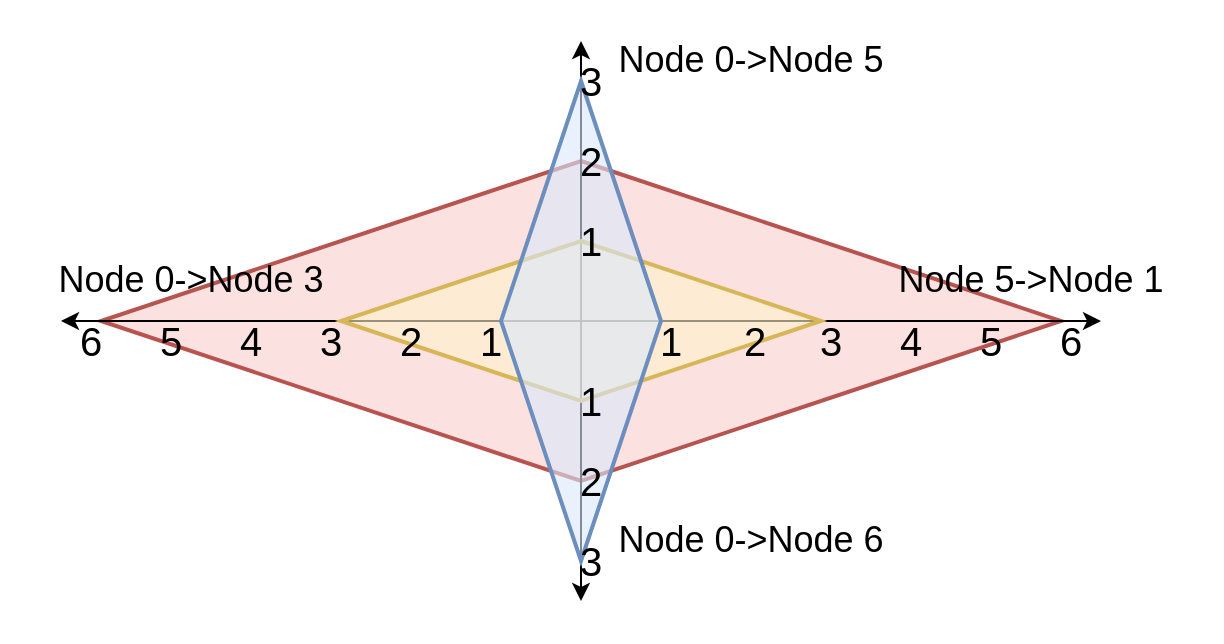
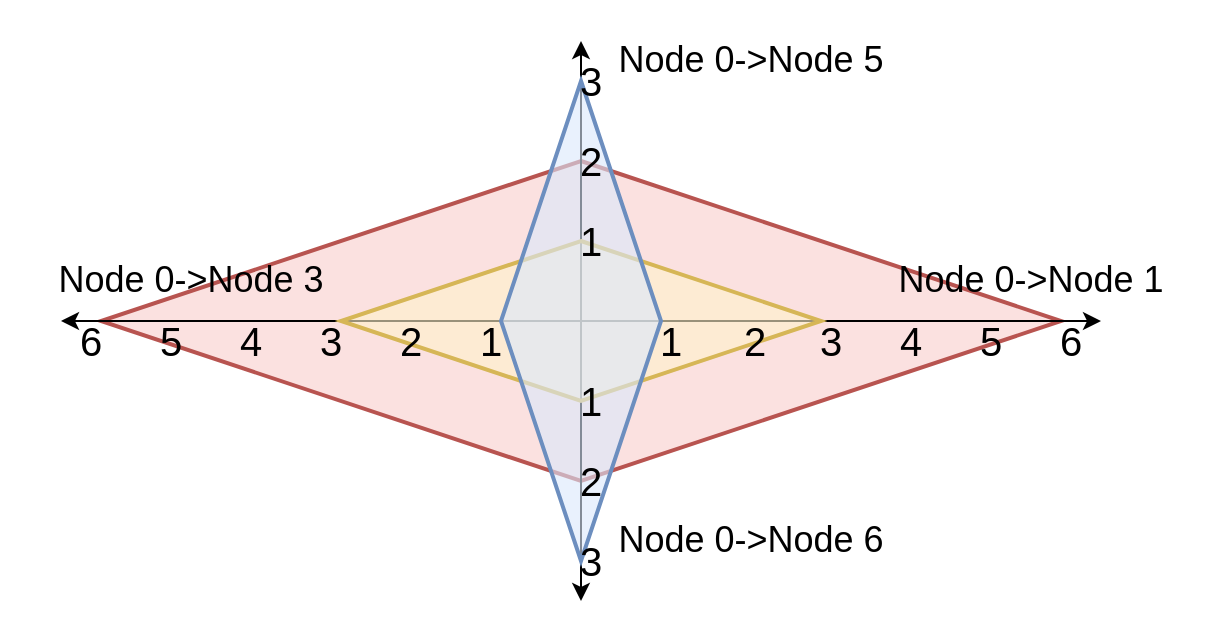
(1032, 281) -> (1032, 281)
